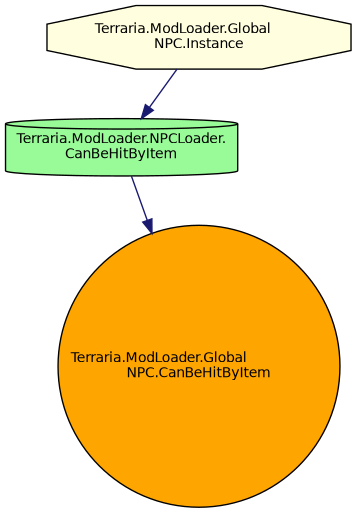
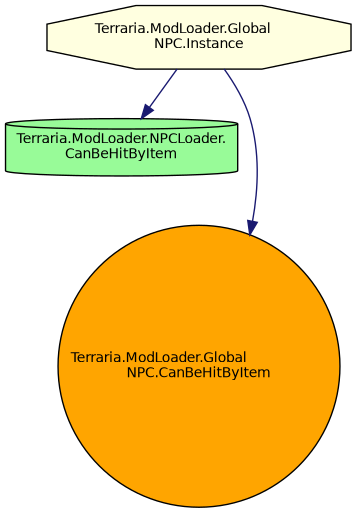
(139, 198) -> (255, 142)
